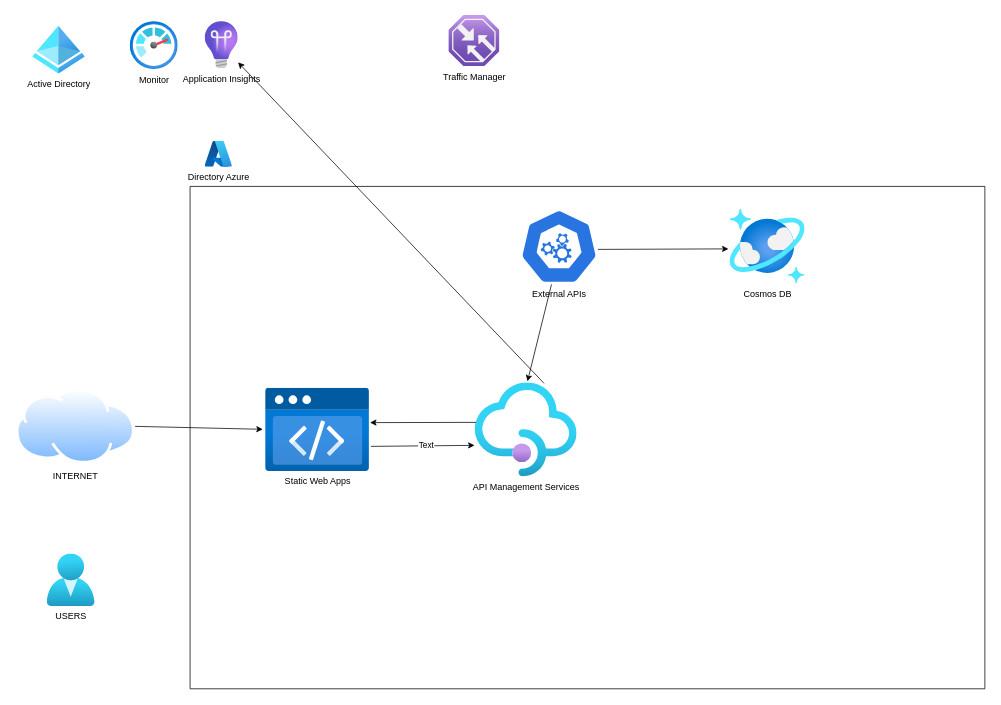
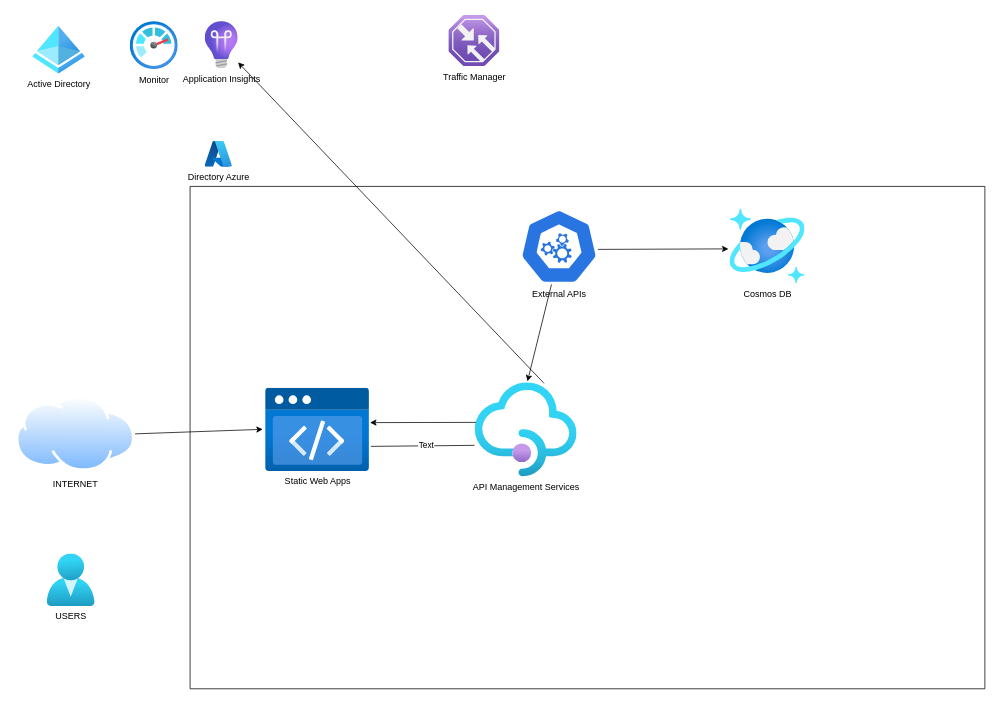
(76, 426) -> (76, 434)
(468, 445) -> (470, 445)
